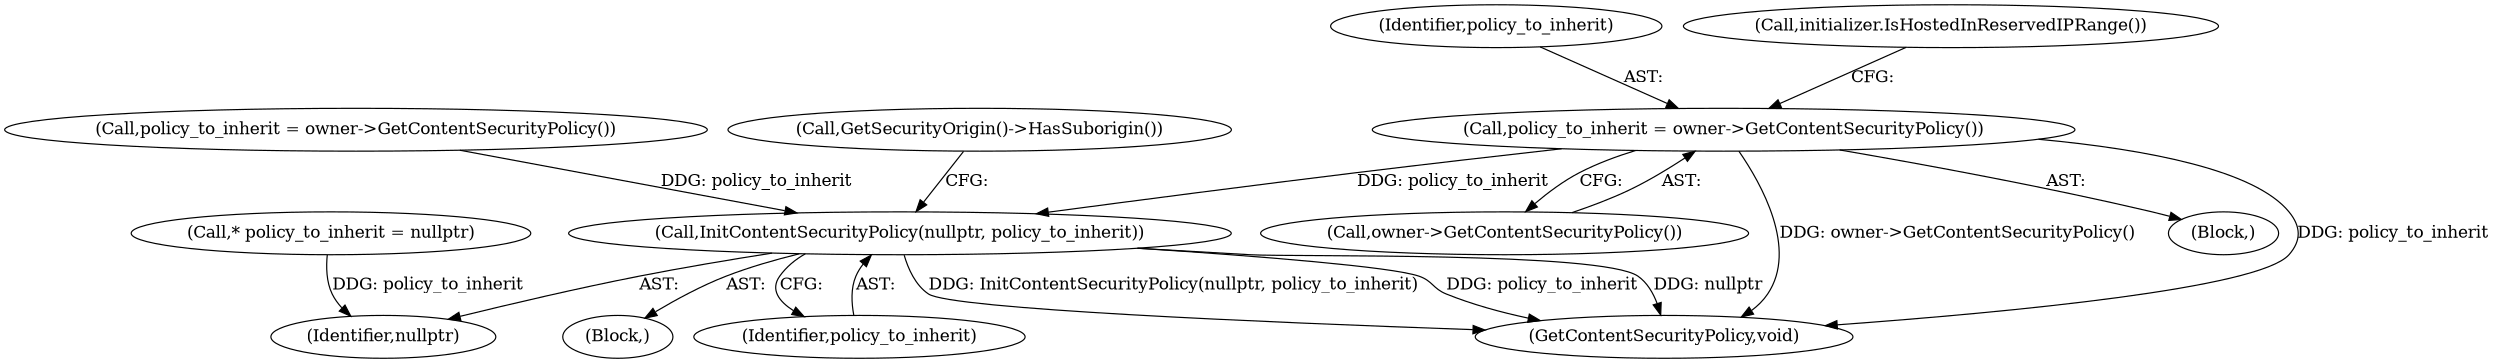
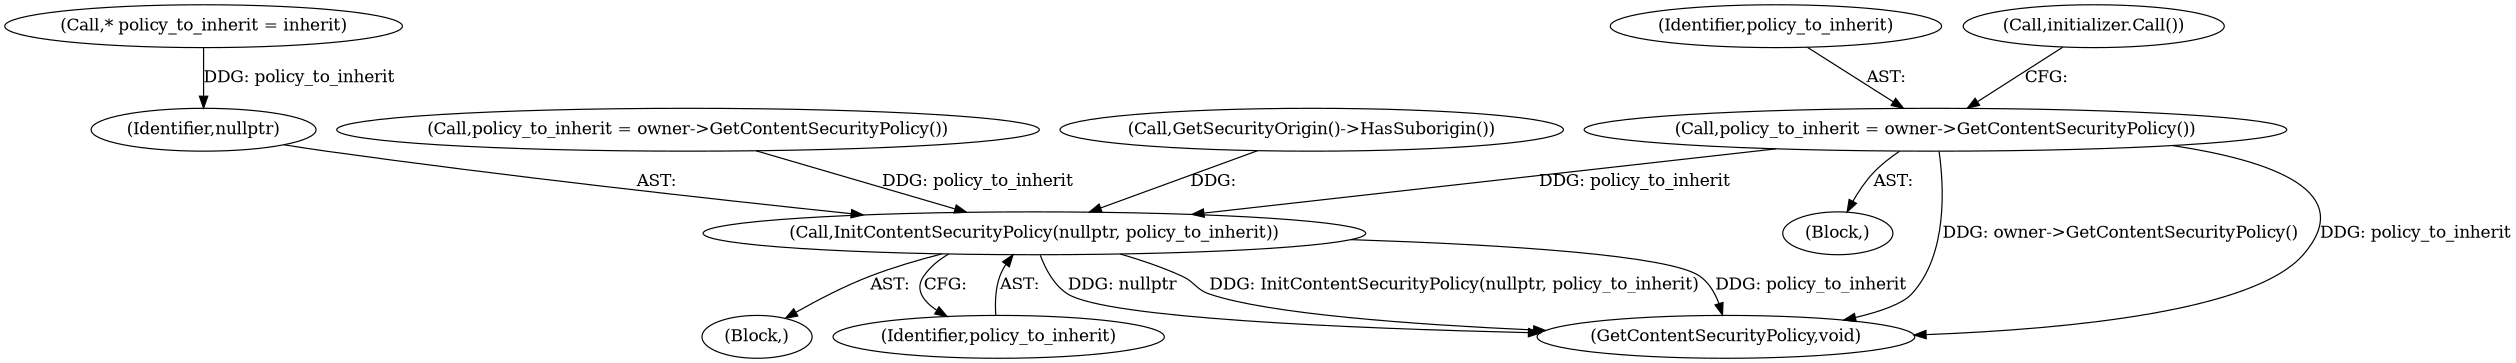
(1951, 26) -> (2094, 26)
(970, 182) -> (1216, 182)
(331, 233) -> (204, 26)
(1505, 233) -> none
(615, 281) -> (567, 182)
